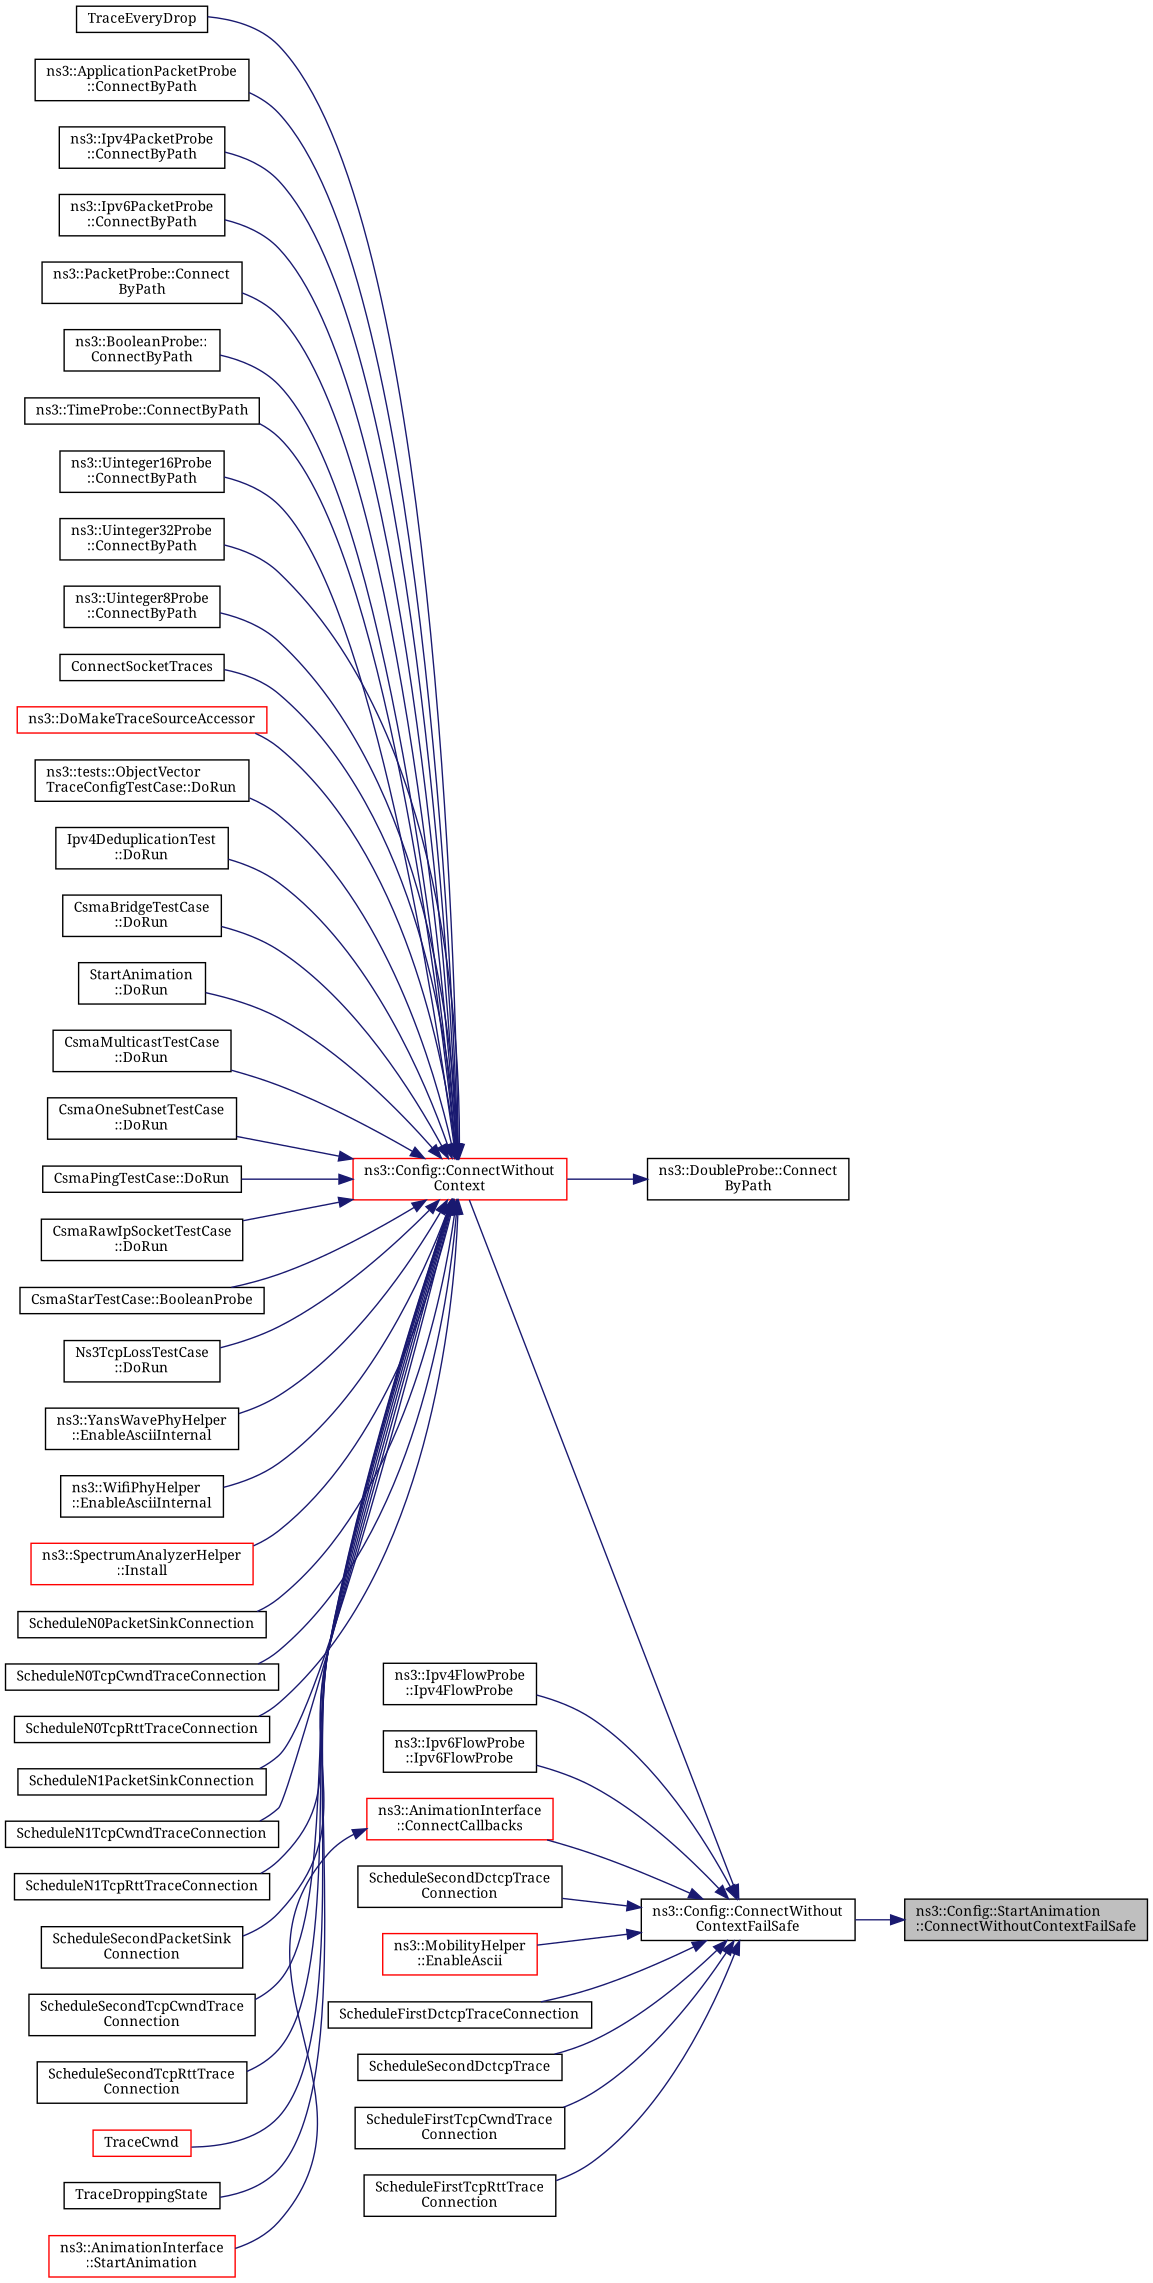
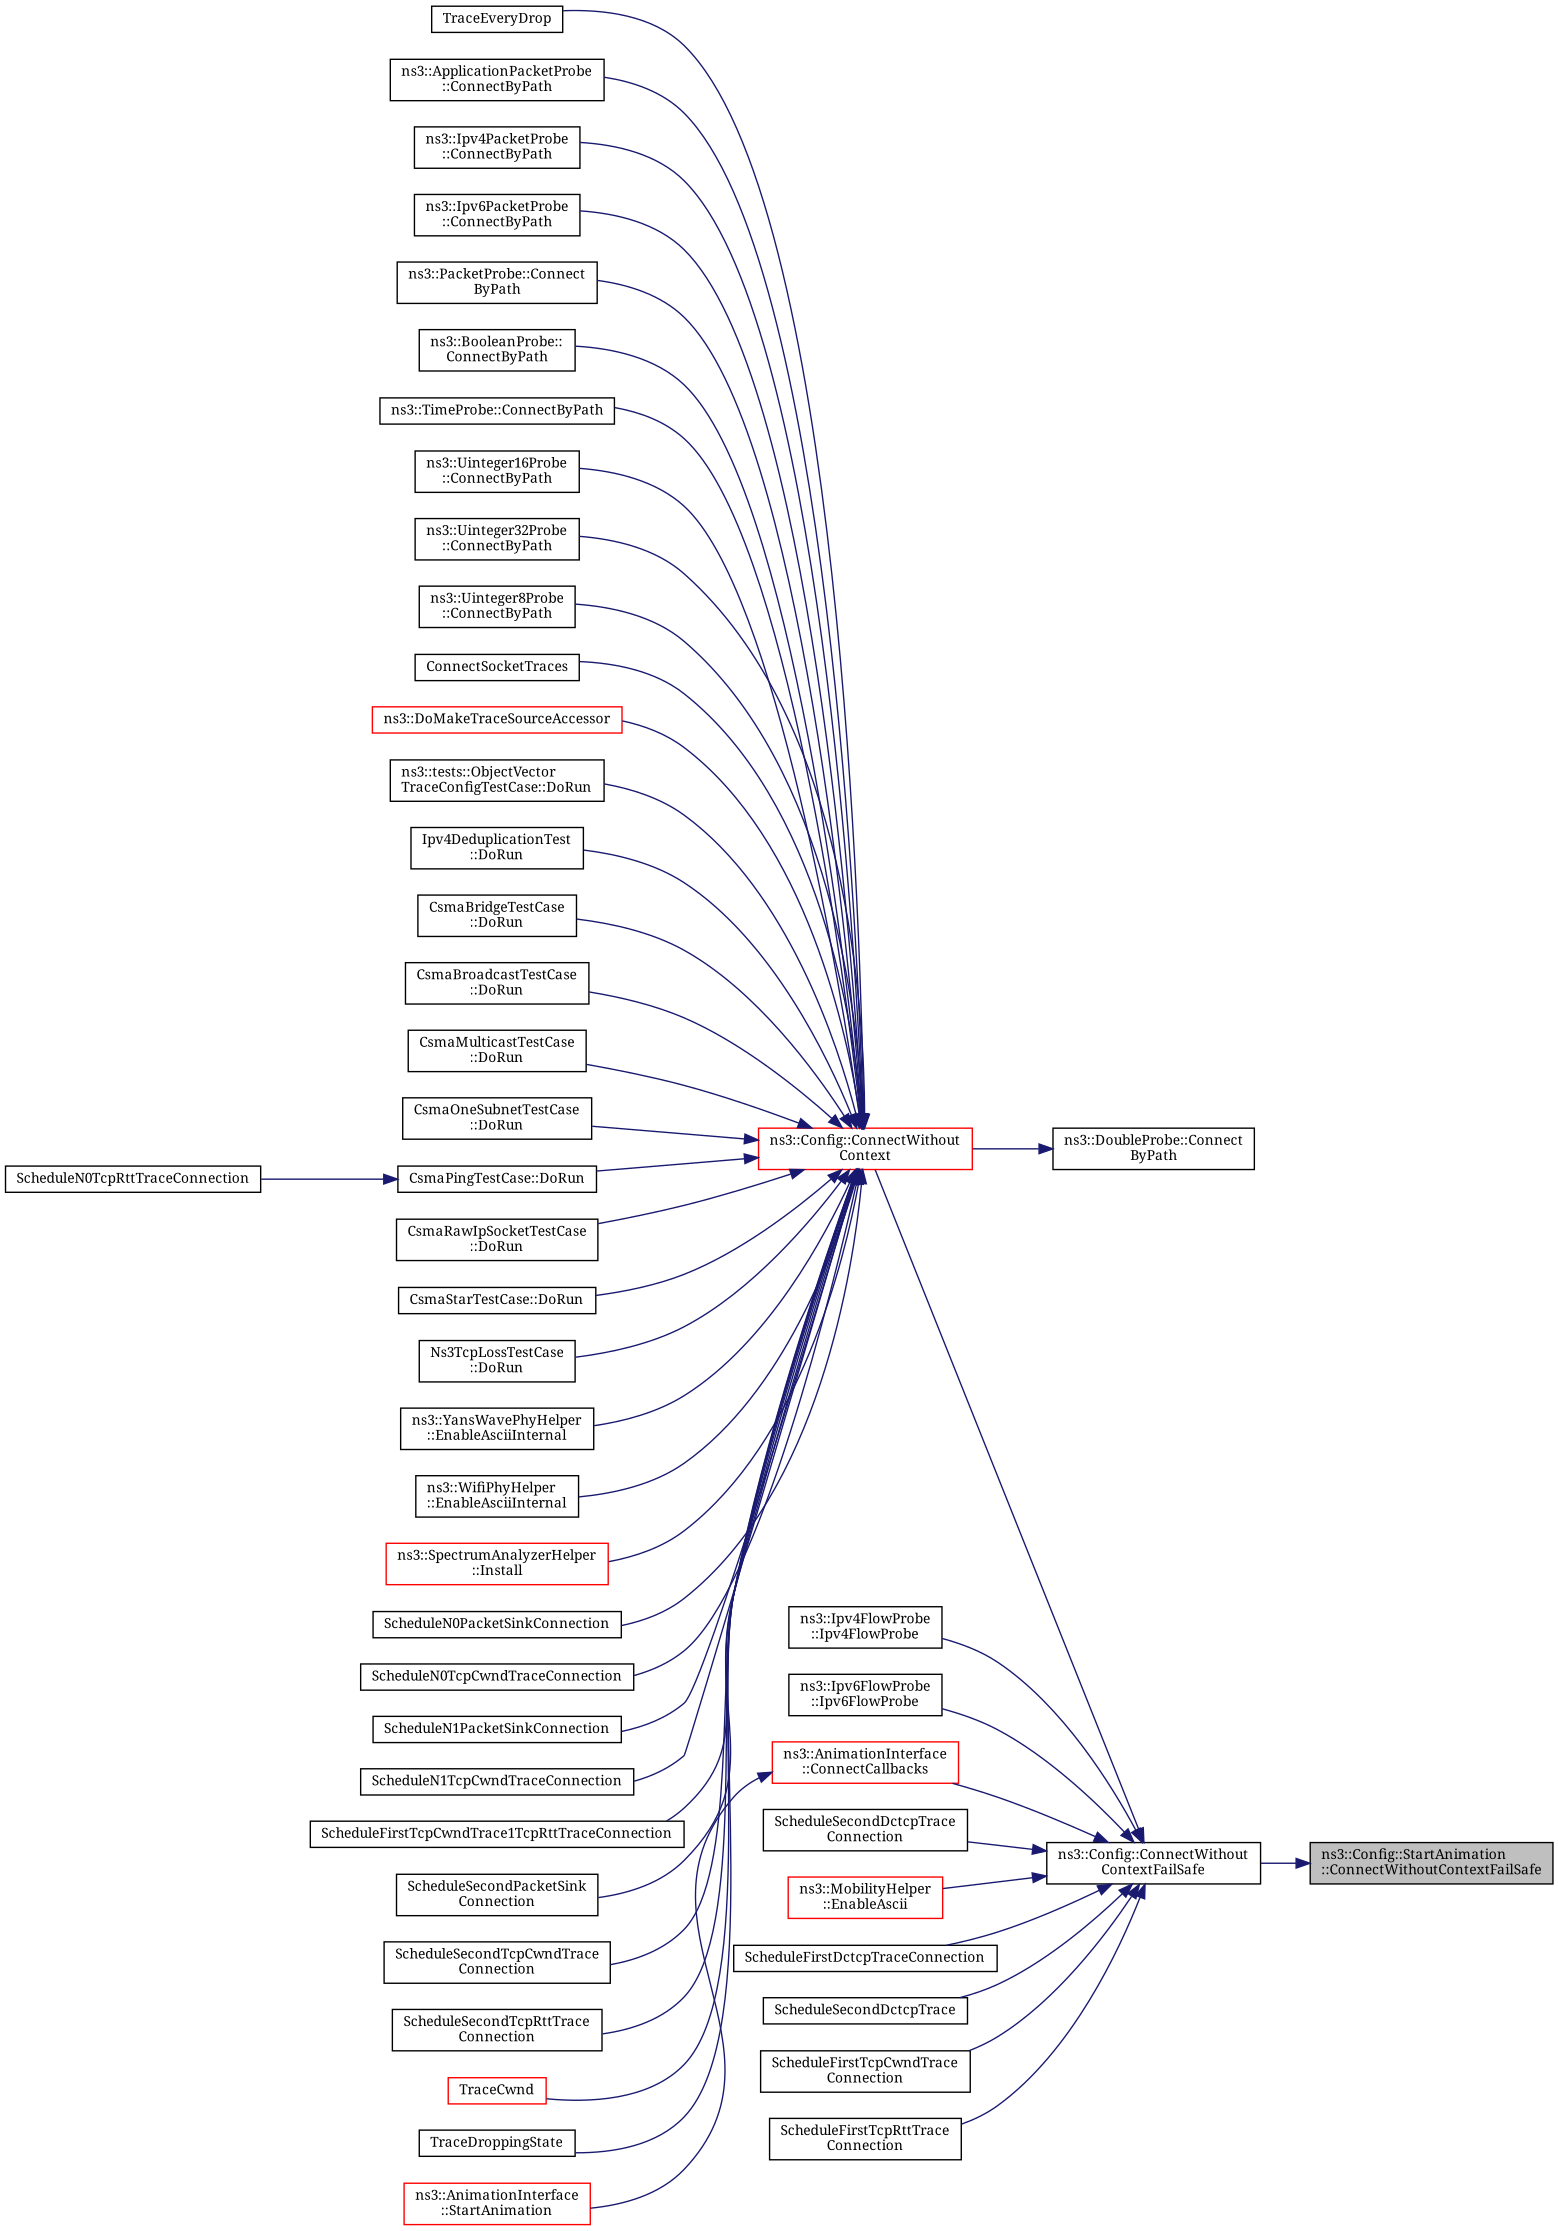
(142, 983) -> (497, 983)
(142, 1301) -> (497, 1301)
(410, 1488) -> (322, 1179)
(142, 1887) -> (497, 1834)
